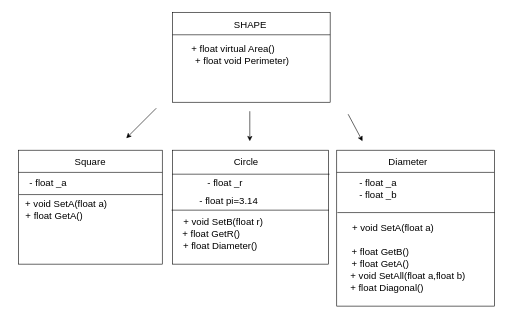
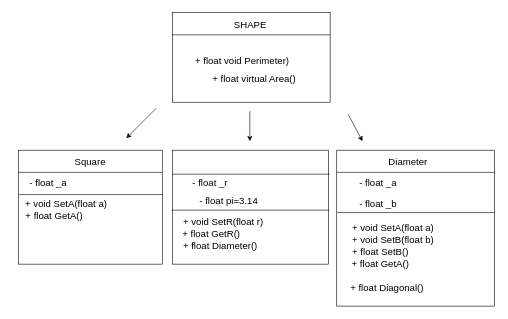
(233, 48) -> (254, 78)
(246, 162) -> none
(225, 183) -> (210, 183)
(378, 195) -> (378, 204)
(224, 222) -> (224, 222)
none -> (393, 240)
(381, 252) -> (381, 252)
(408, 276) -> none
